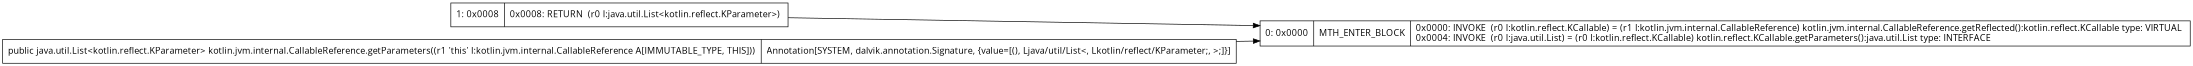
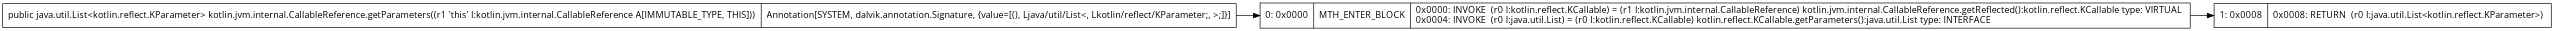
(1021, 22) -> (2199, 16)
